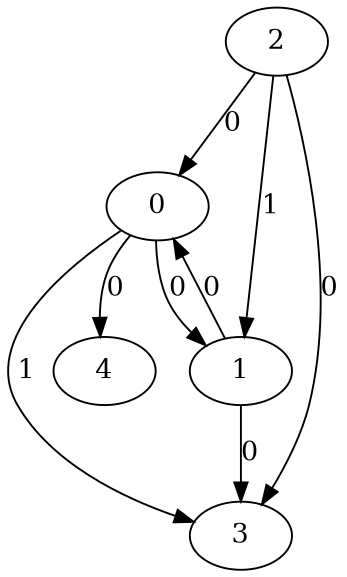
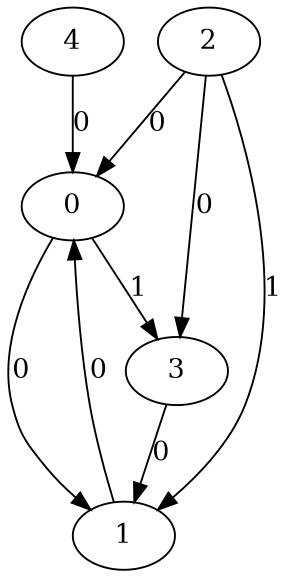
(107, 273) -> (73, 114)
(241, 444) -> (153, 444)
